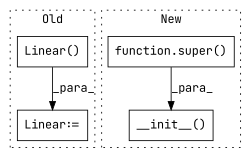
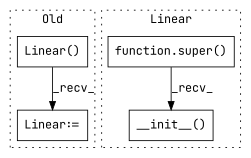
(171, 20) -> (171, 20)
(74, 89) -> (74, 89)
(192, 89) -> (192, 89)
